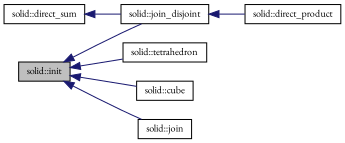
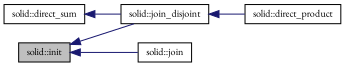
(165, 52) -> none
(165, 91) -> none
